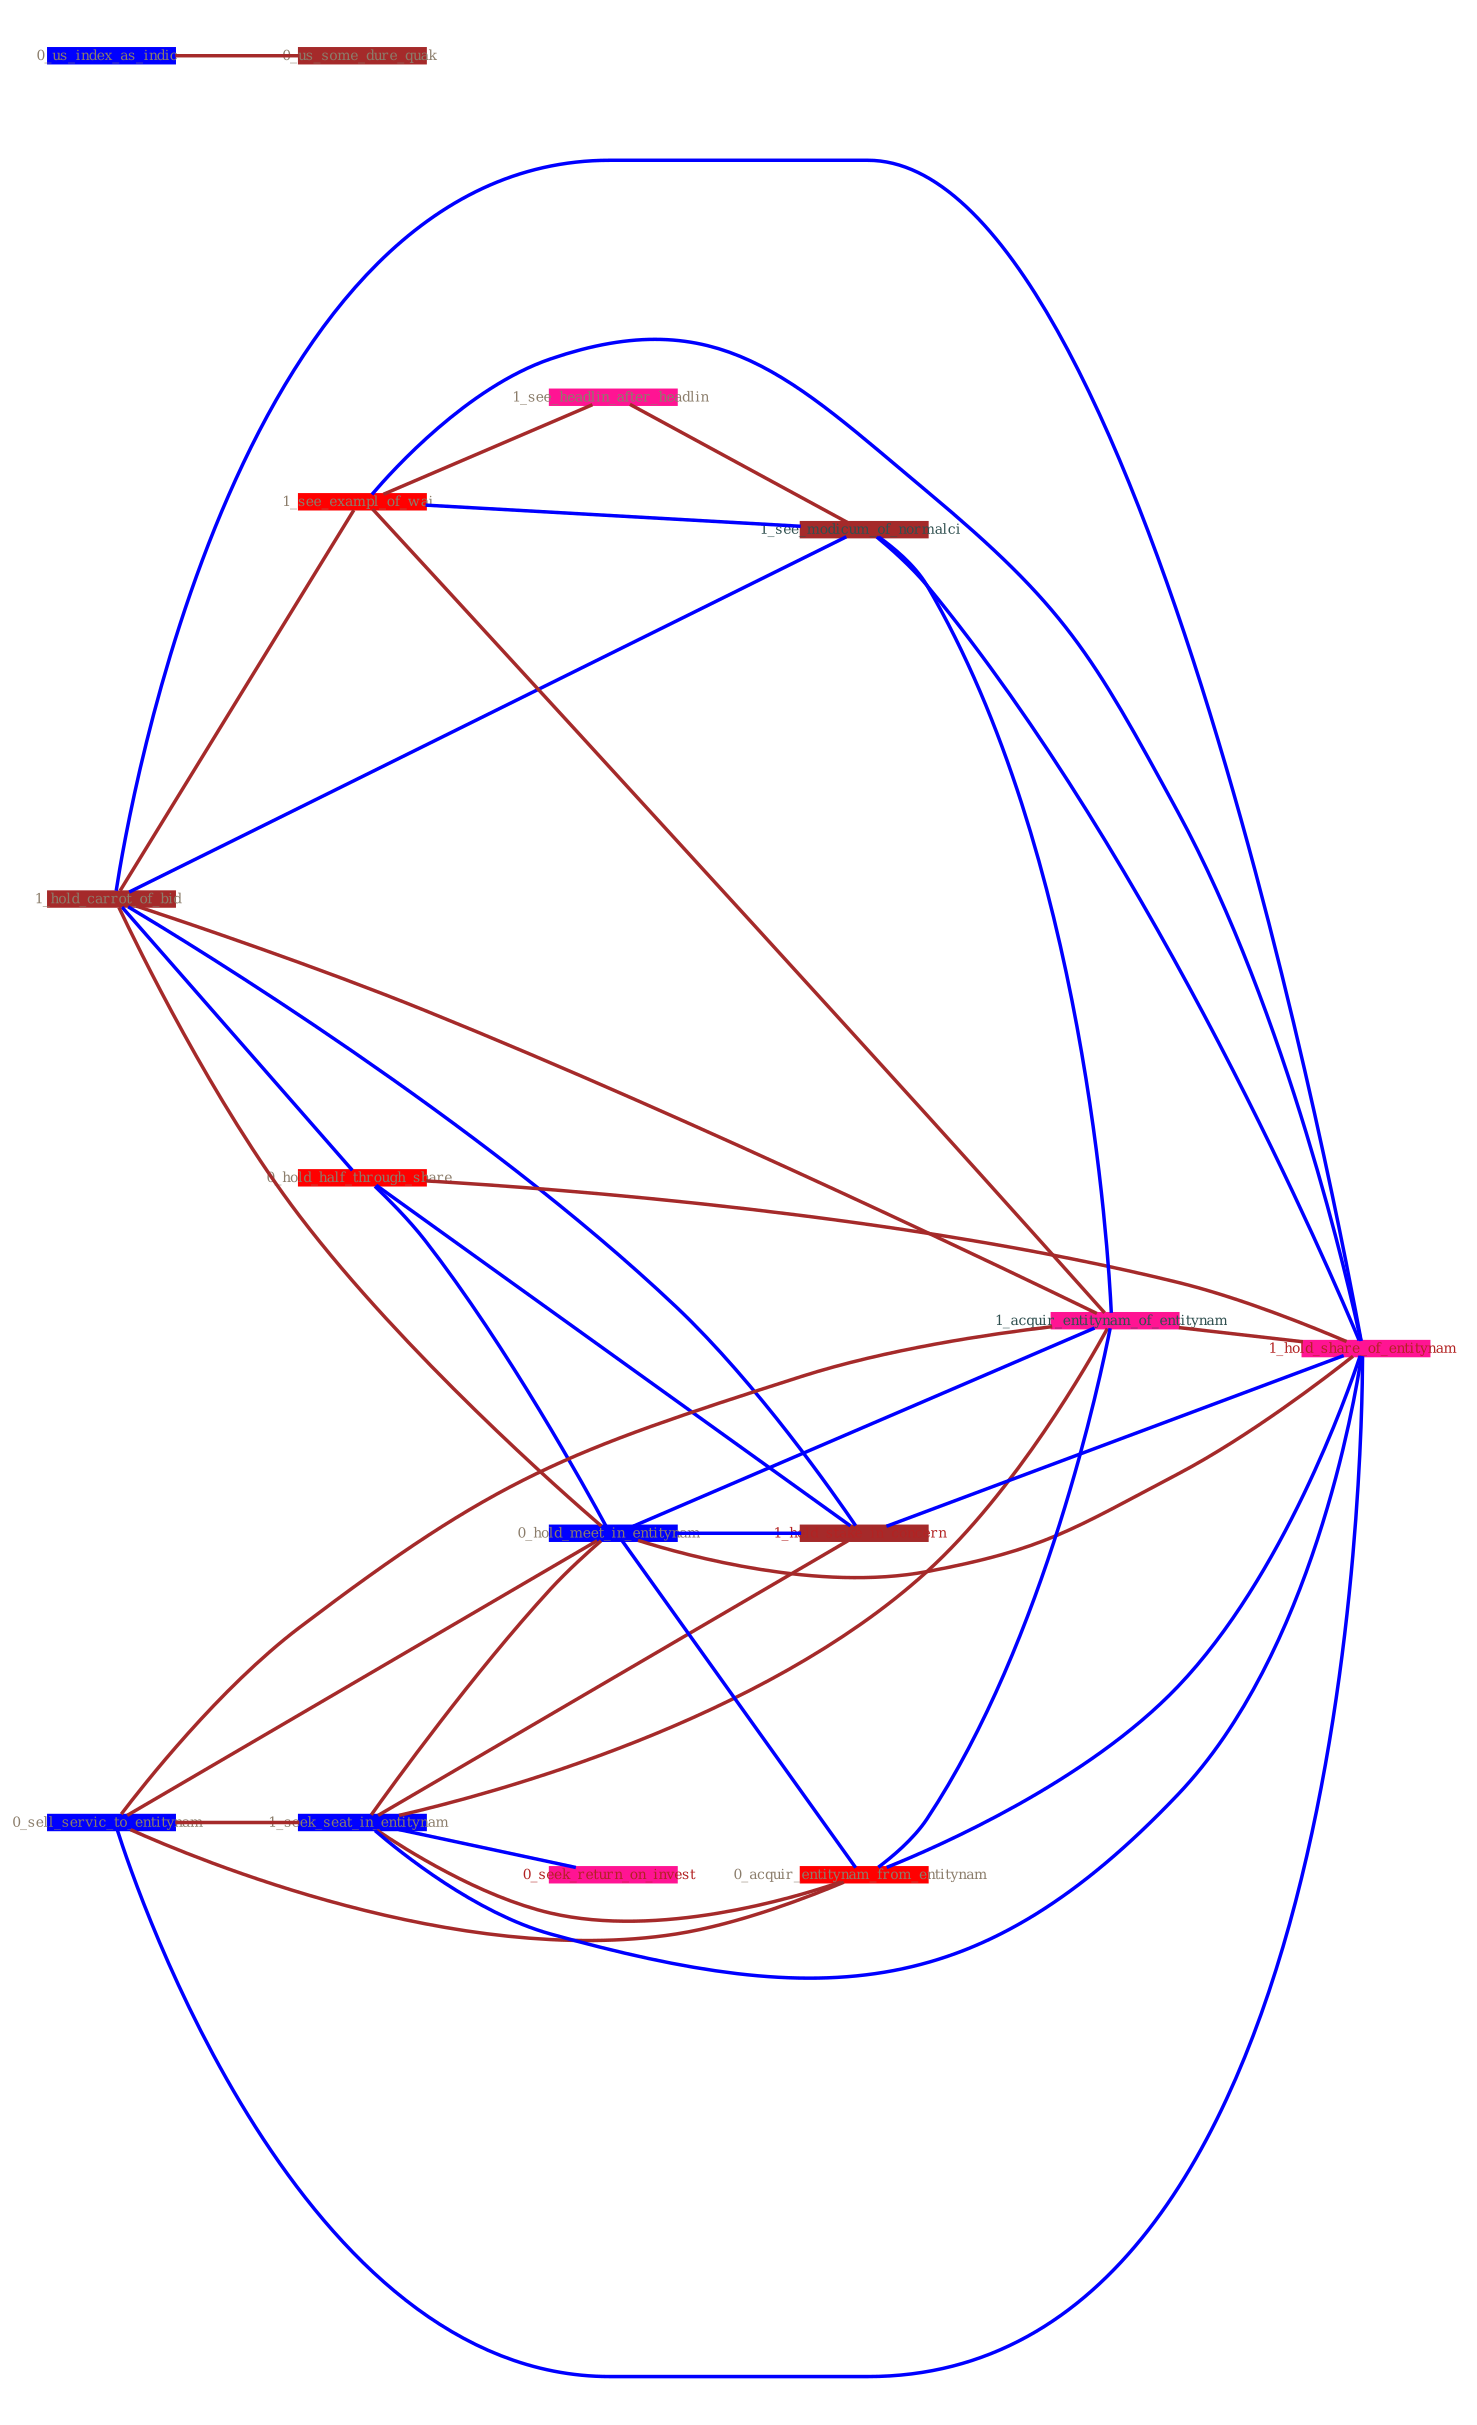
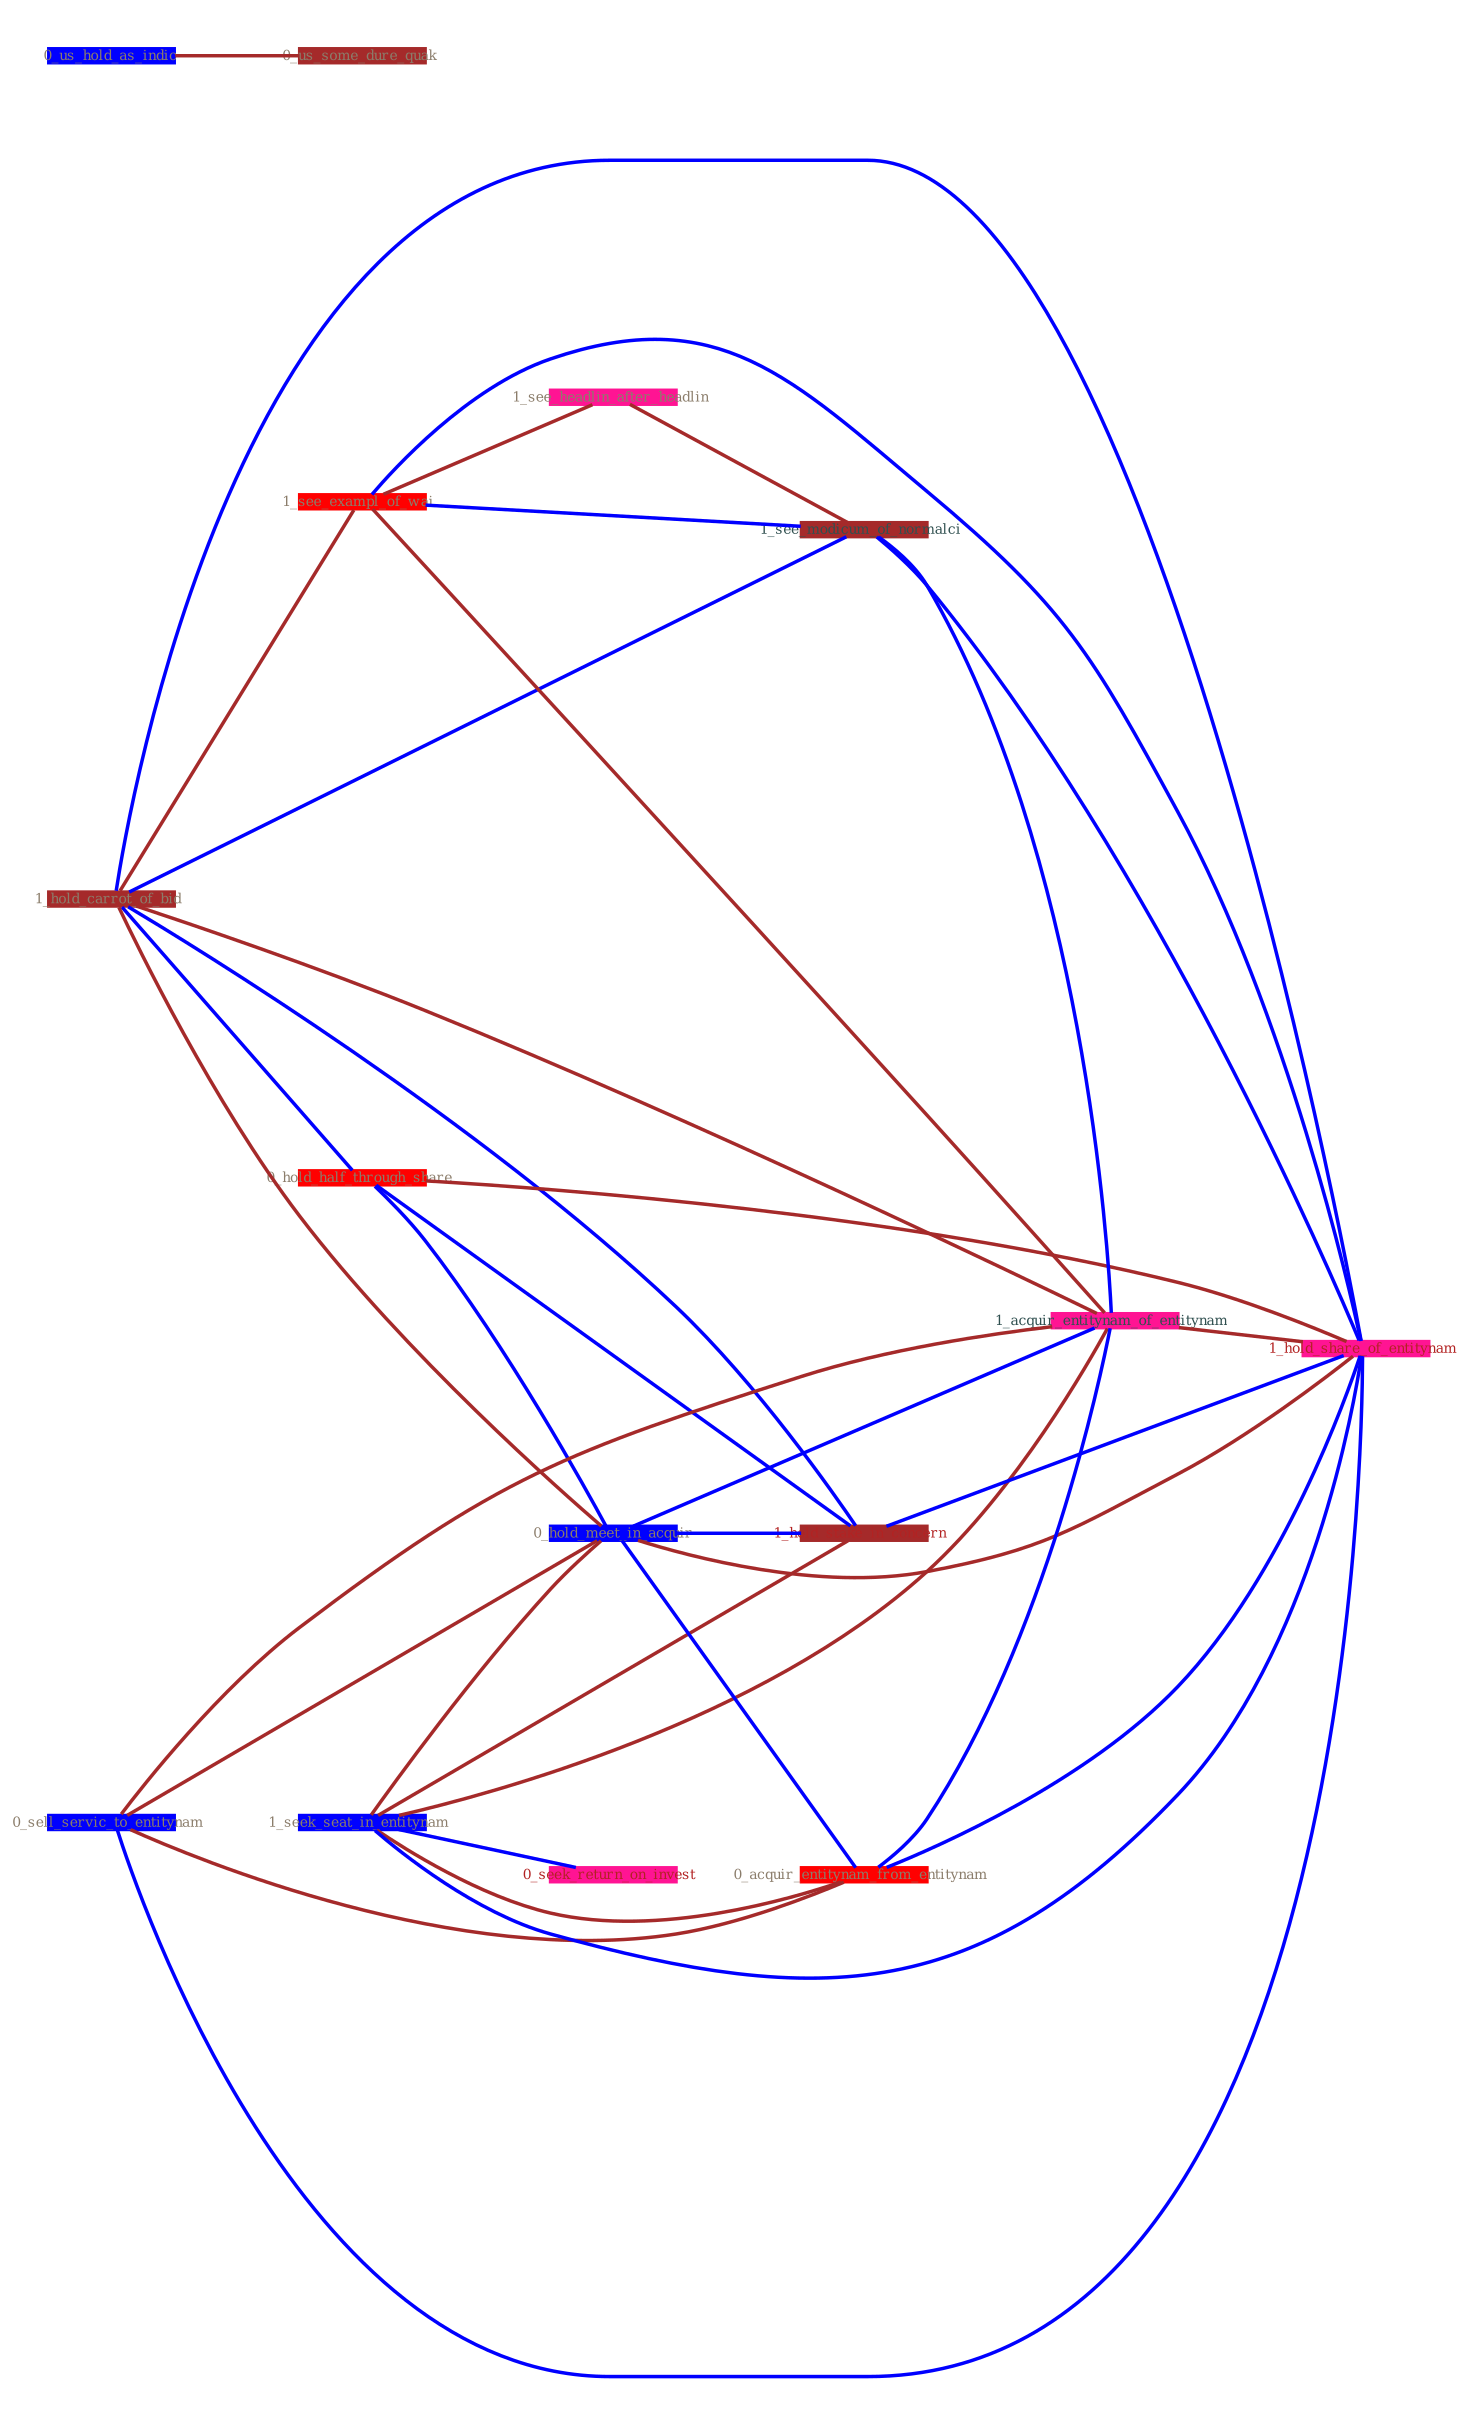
(112, 56) -> (112, 56)
(613, 1533) -> (613, 1533)
(237, 1823) -> none
